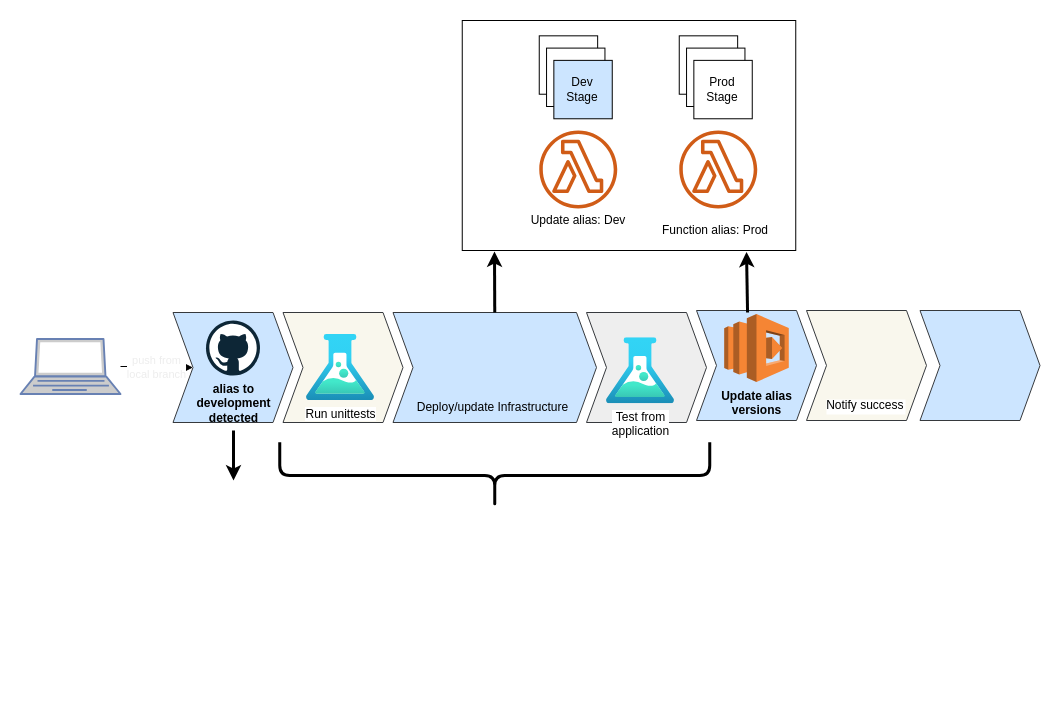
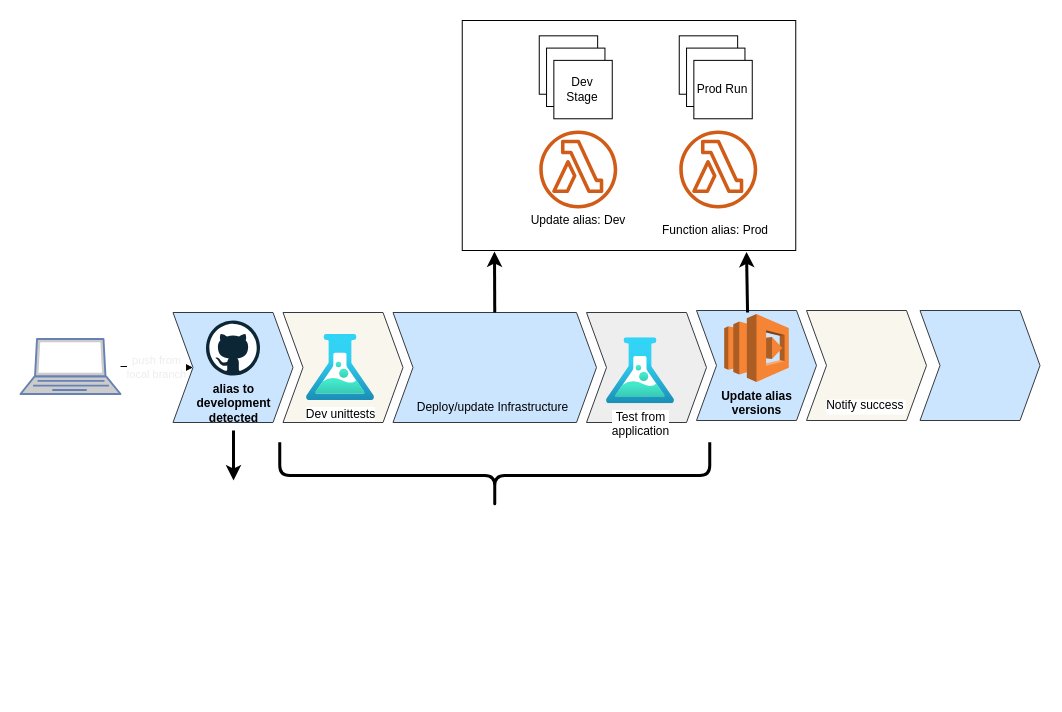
(583, 90) -> (583, 90)
(723, 90) -> (723, 90)
(341, 415) -> (341, 415)
